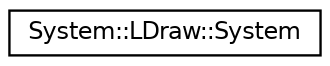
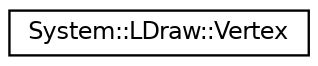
(165, 33) -> (159, 33)
